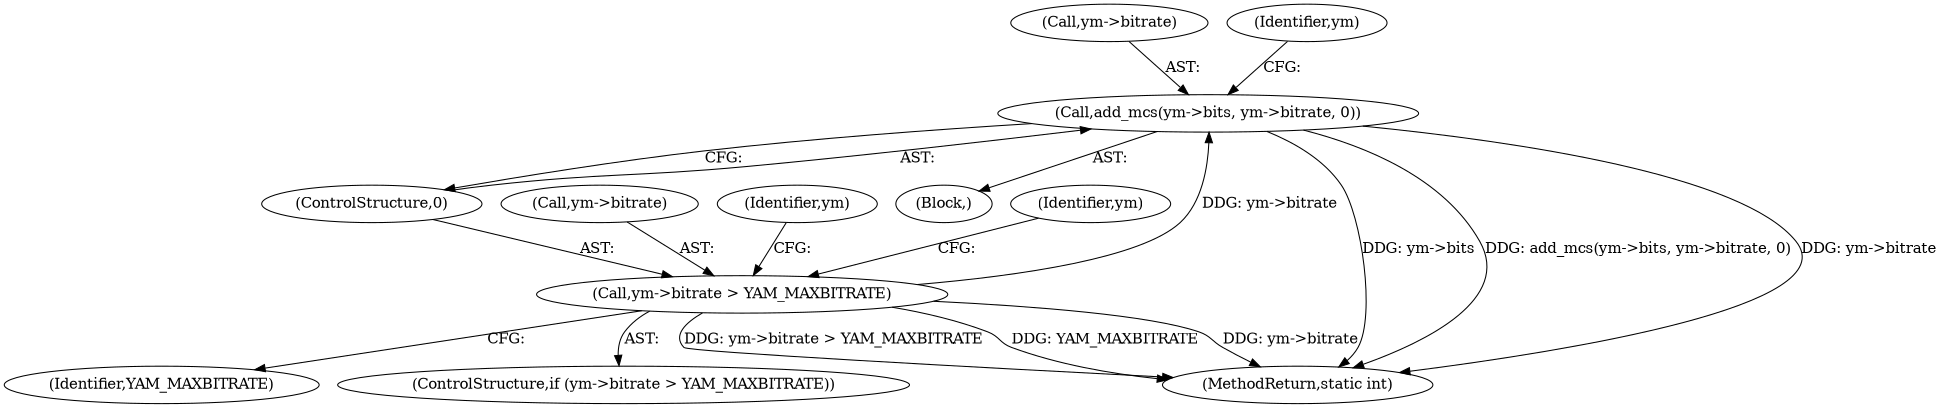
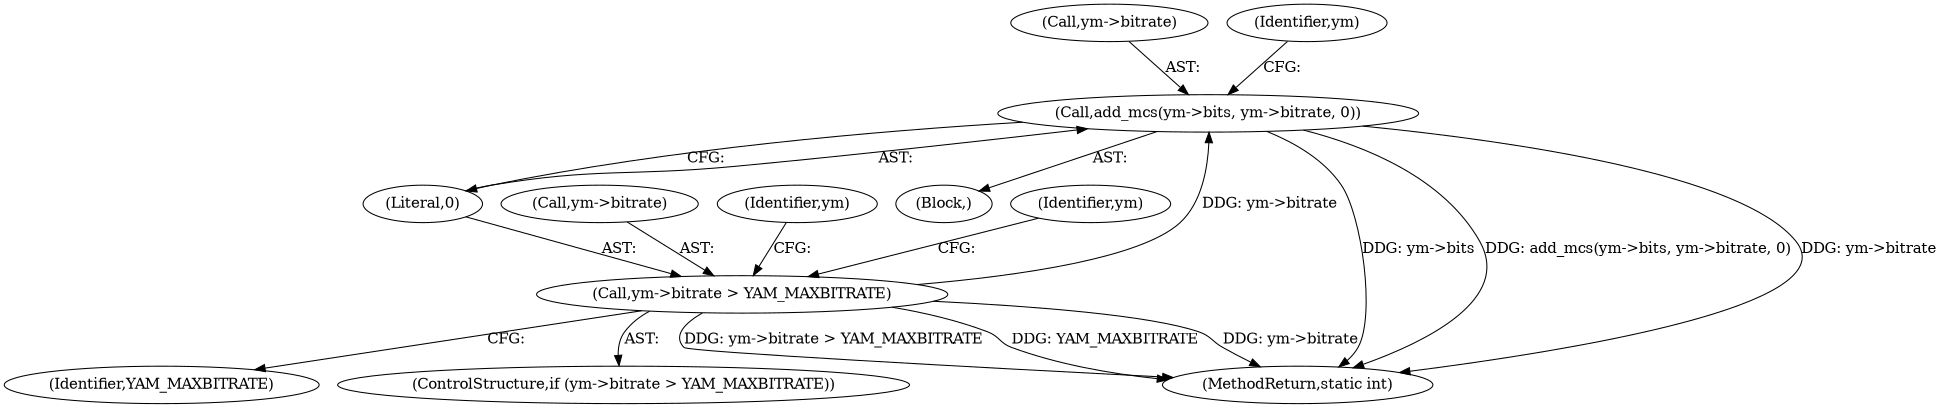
(372, 204) -> (423, 204)
